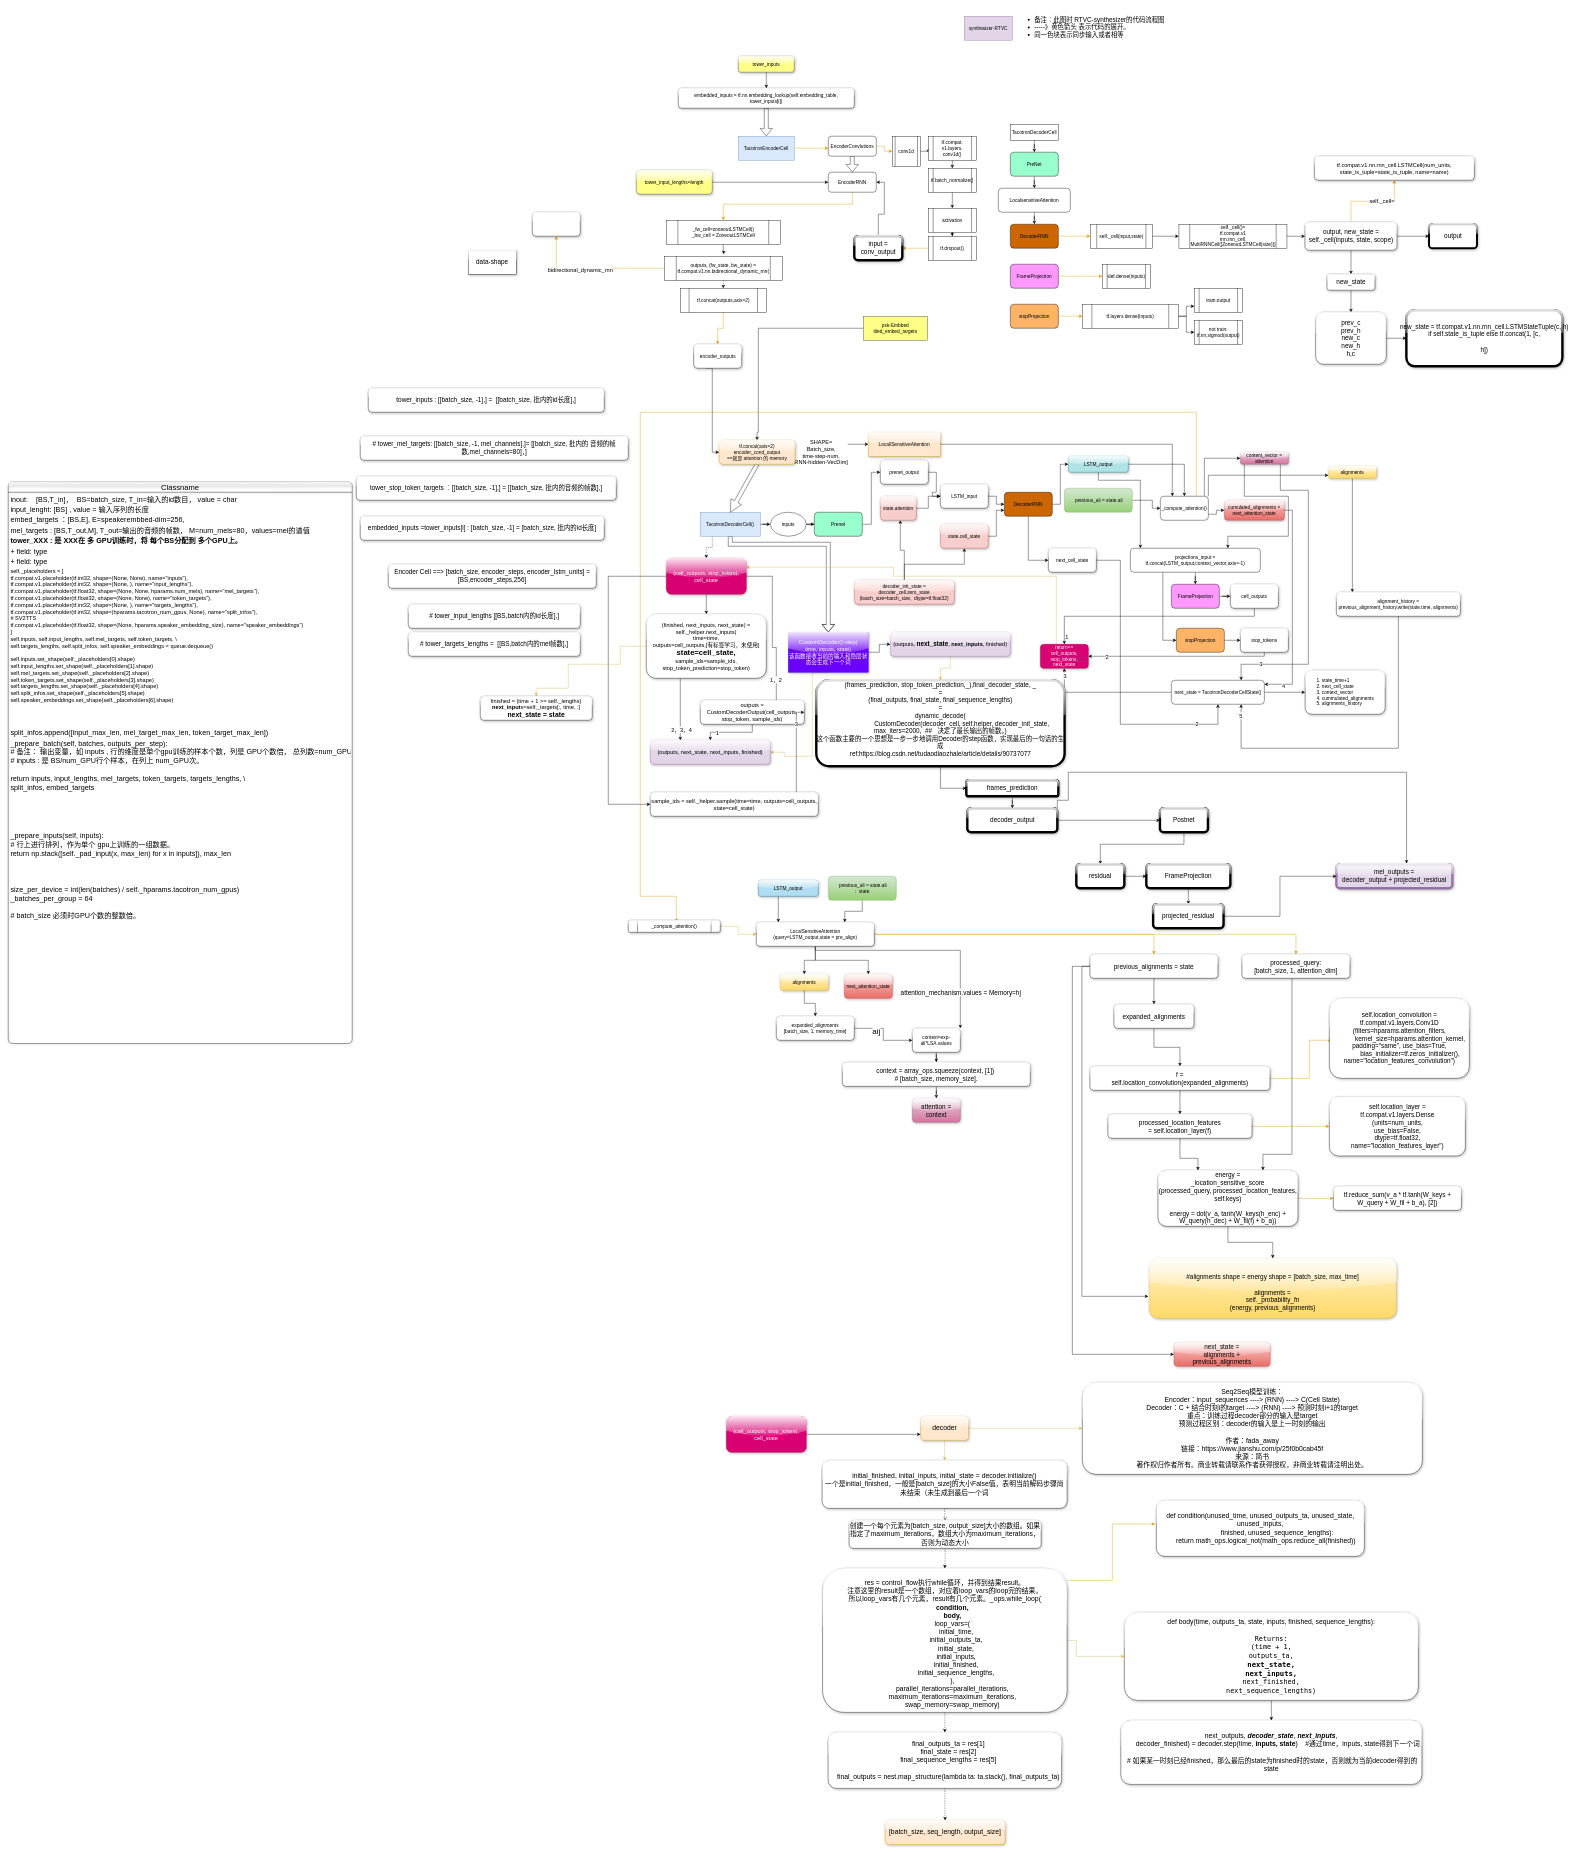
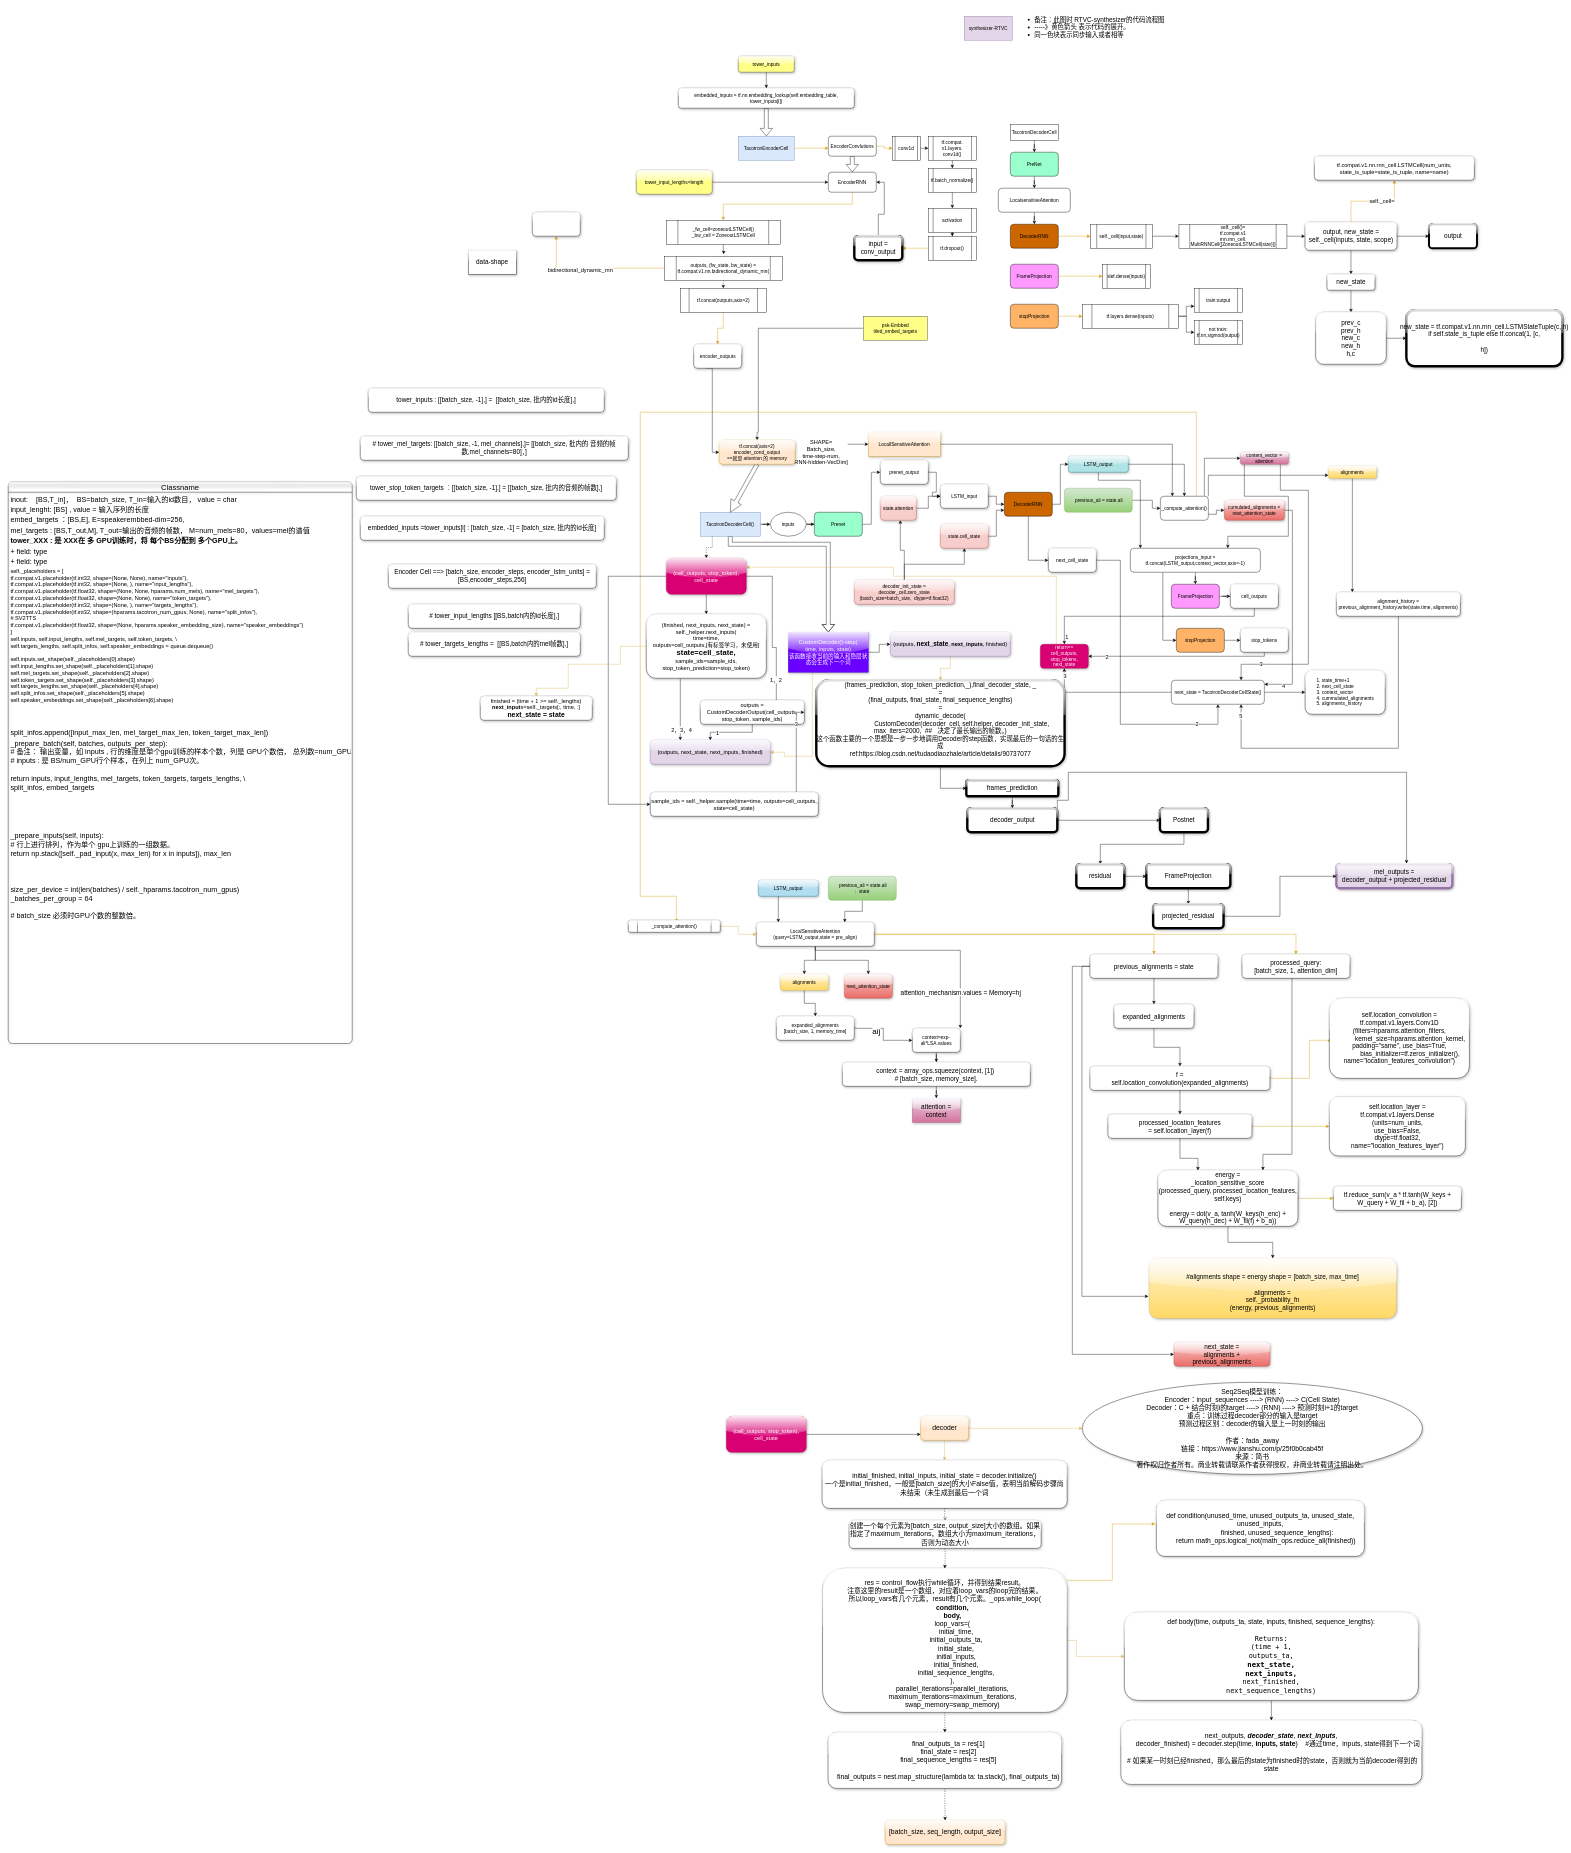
(906, 151) -> (906, 148)
(936, 1110) -> (936, 1110)
(1252, 1428) -> (1252, 1428)
